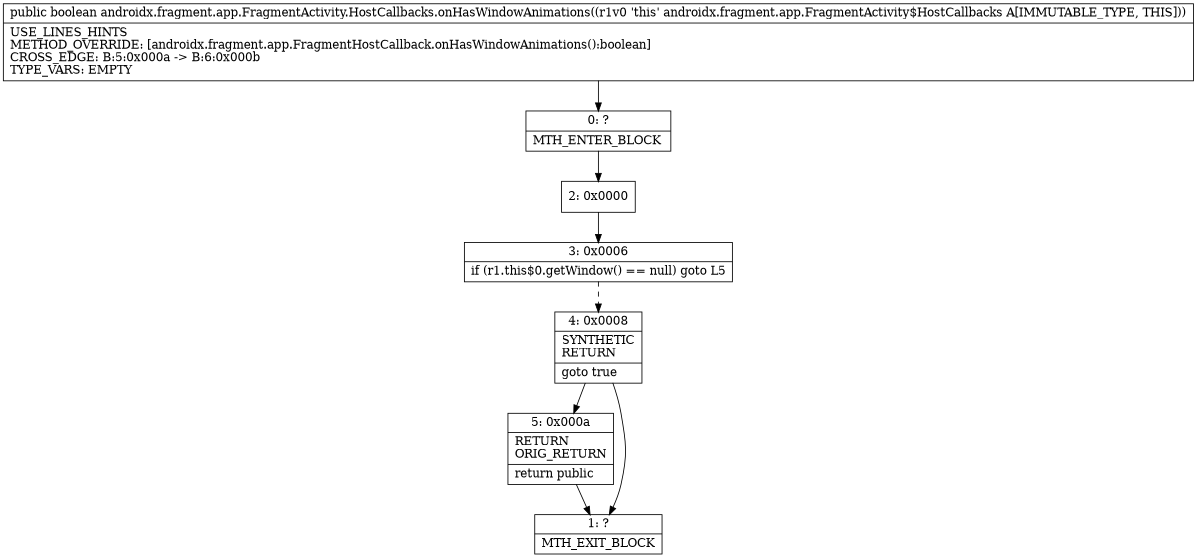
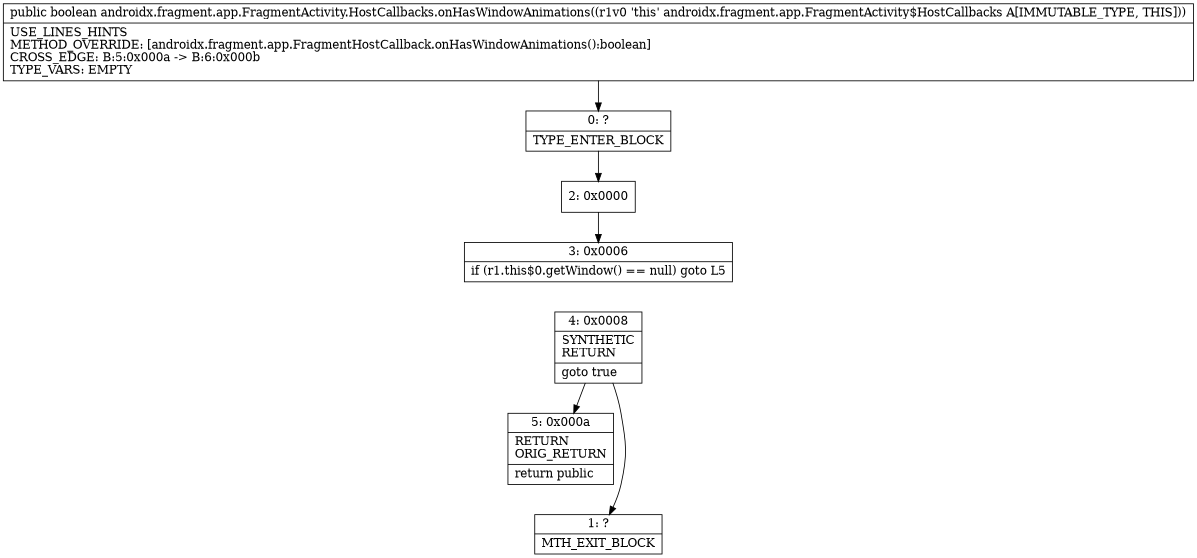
(597, 141) -> (598, 141)
(598, 293) -> none
(581, 496) -> none
